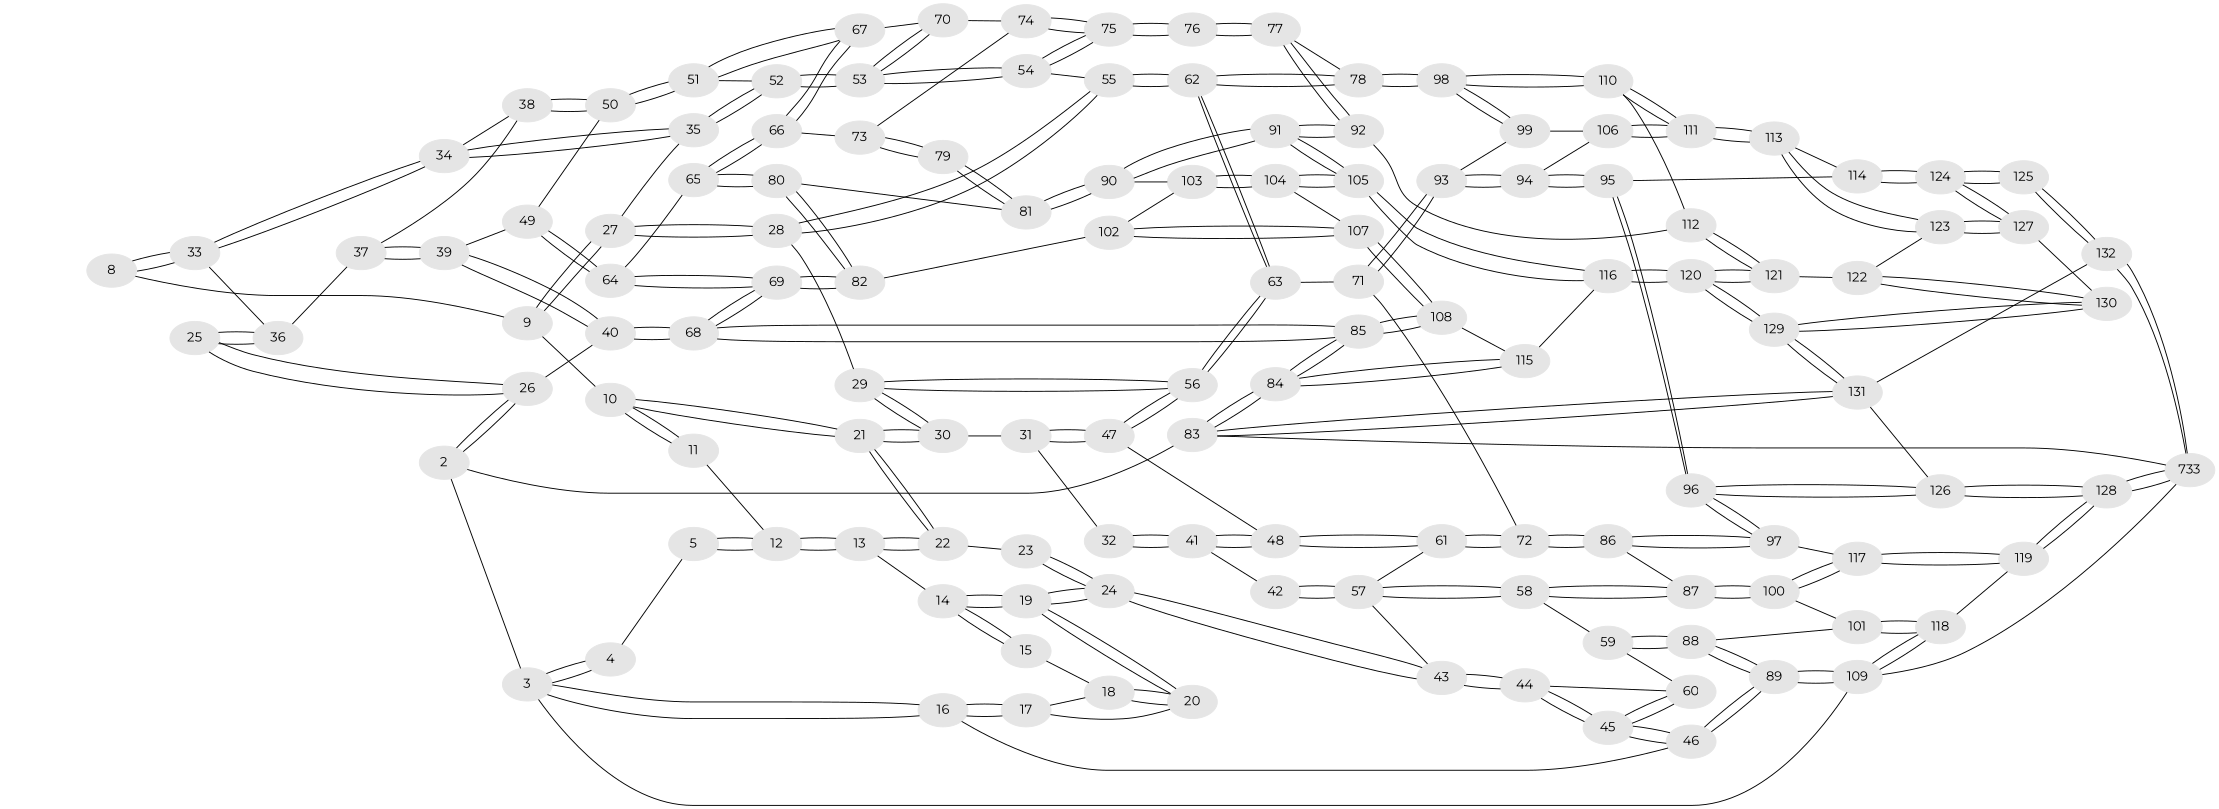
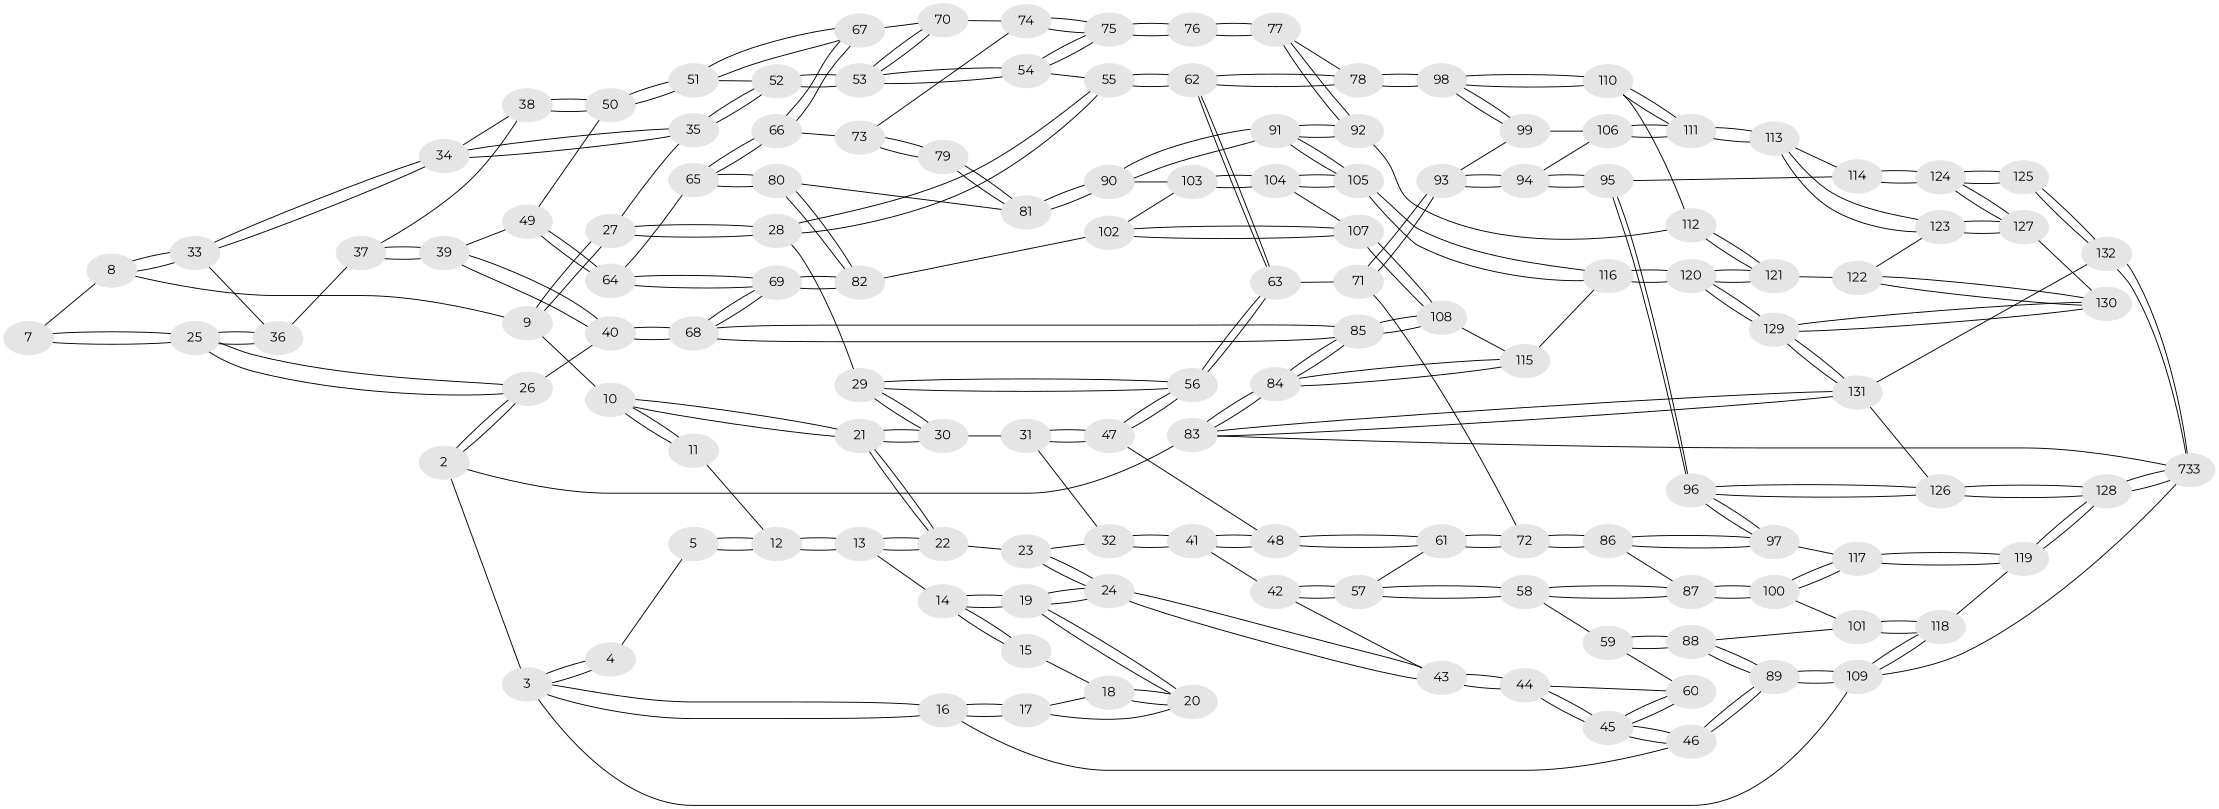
none -> (29, 338)
none -> (1068, 546)
(1400, 635) -> (1359, 635)
